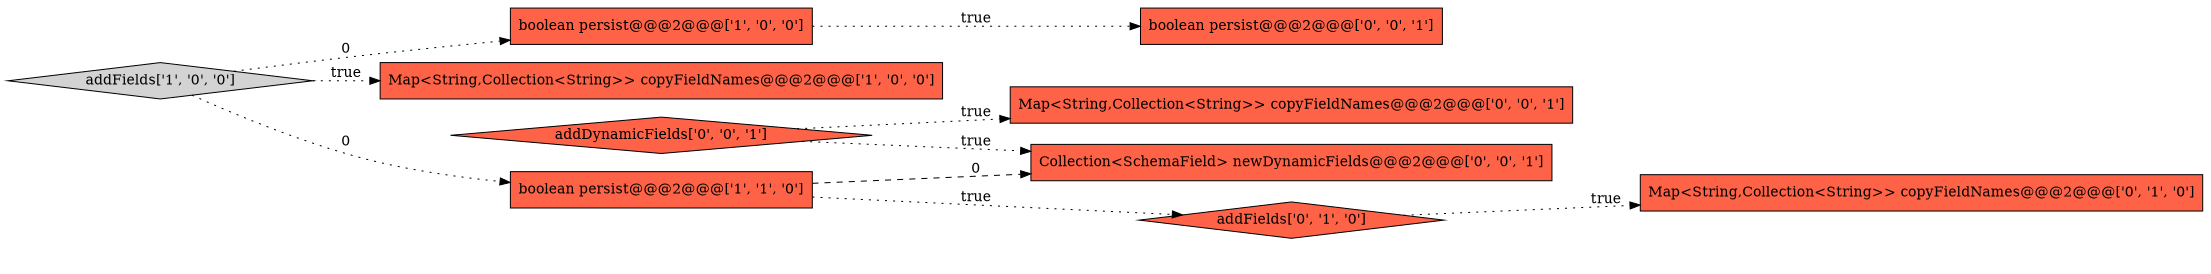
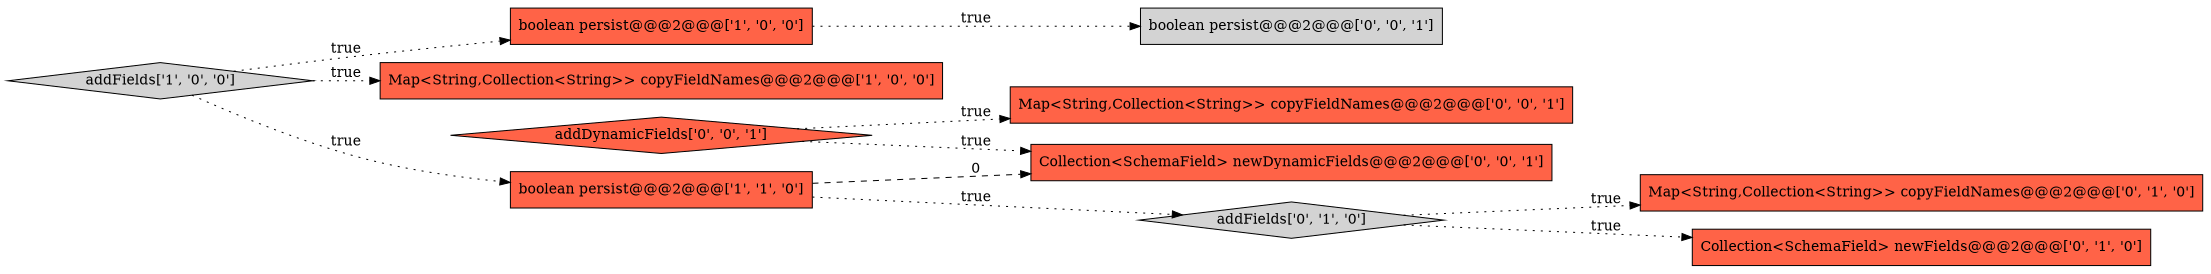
(1291, 26) -> (1291, 26)
(346, 49) -> (346, 49)
(346, 142) -> (346, 142)
(1291, 220) -> (1291, 220)
none -> (1922, 247)
